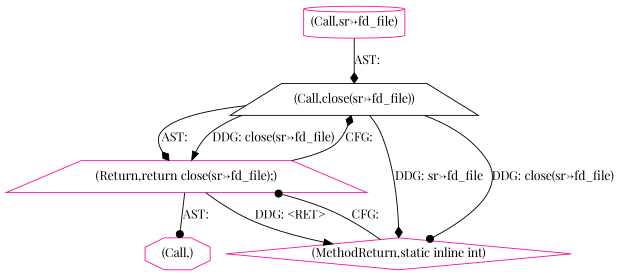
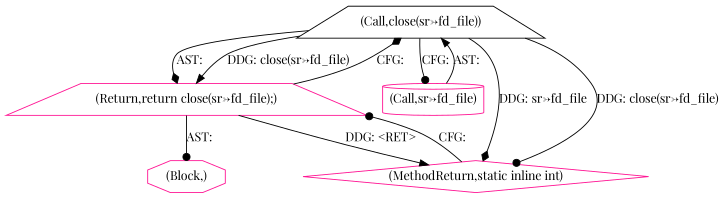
(354, 55) -> (454, 64)
none -> (420, 58)
(178, 254) -> (186, 177)
